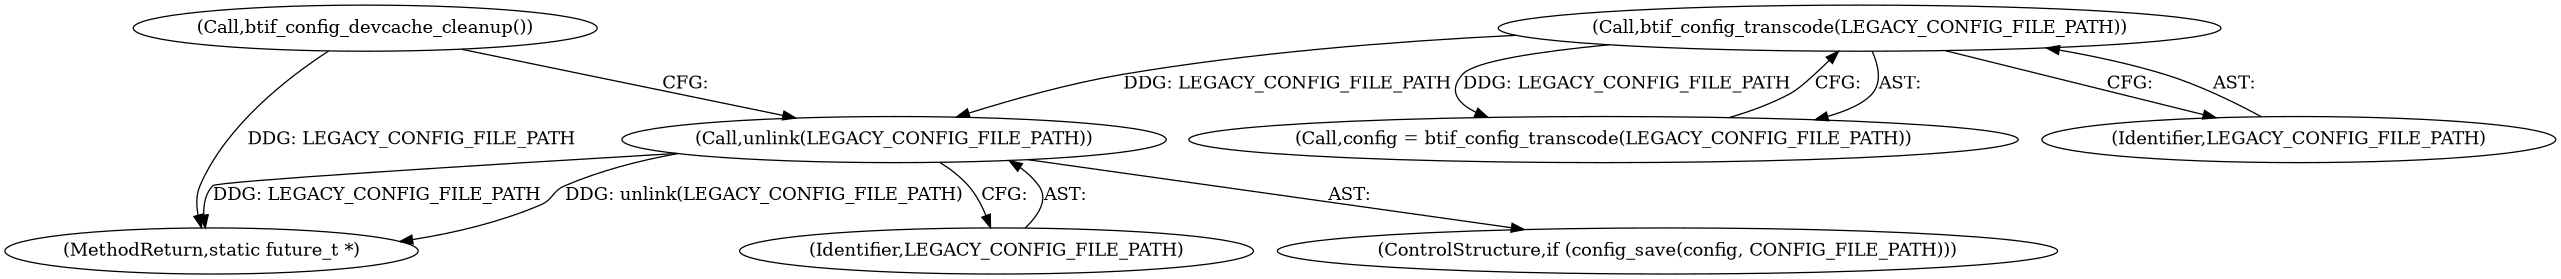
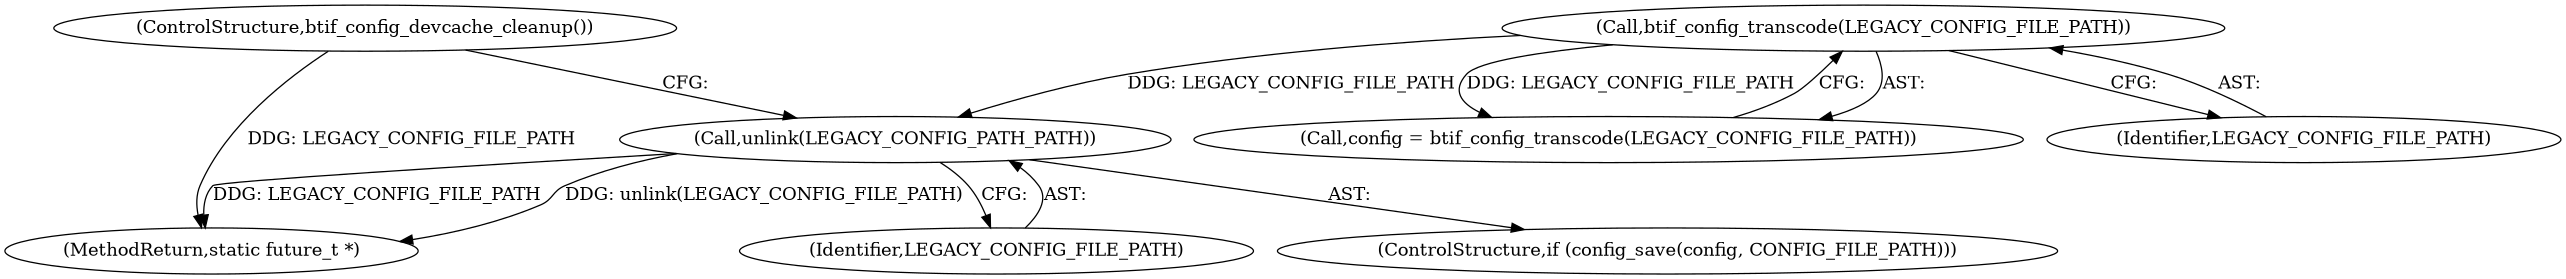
(365, 28) -> (365, 28)
(894, 140) -> (895, 140)
